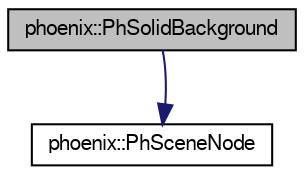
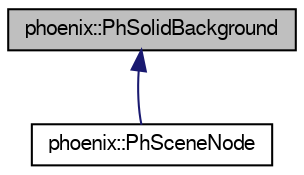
(166, 77) -> (138, 98)
